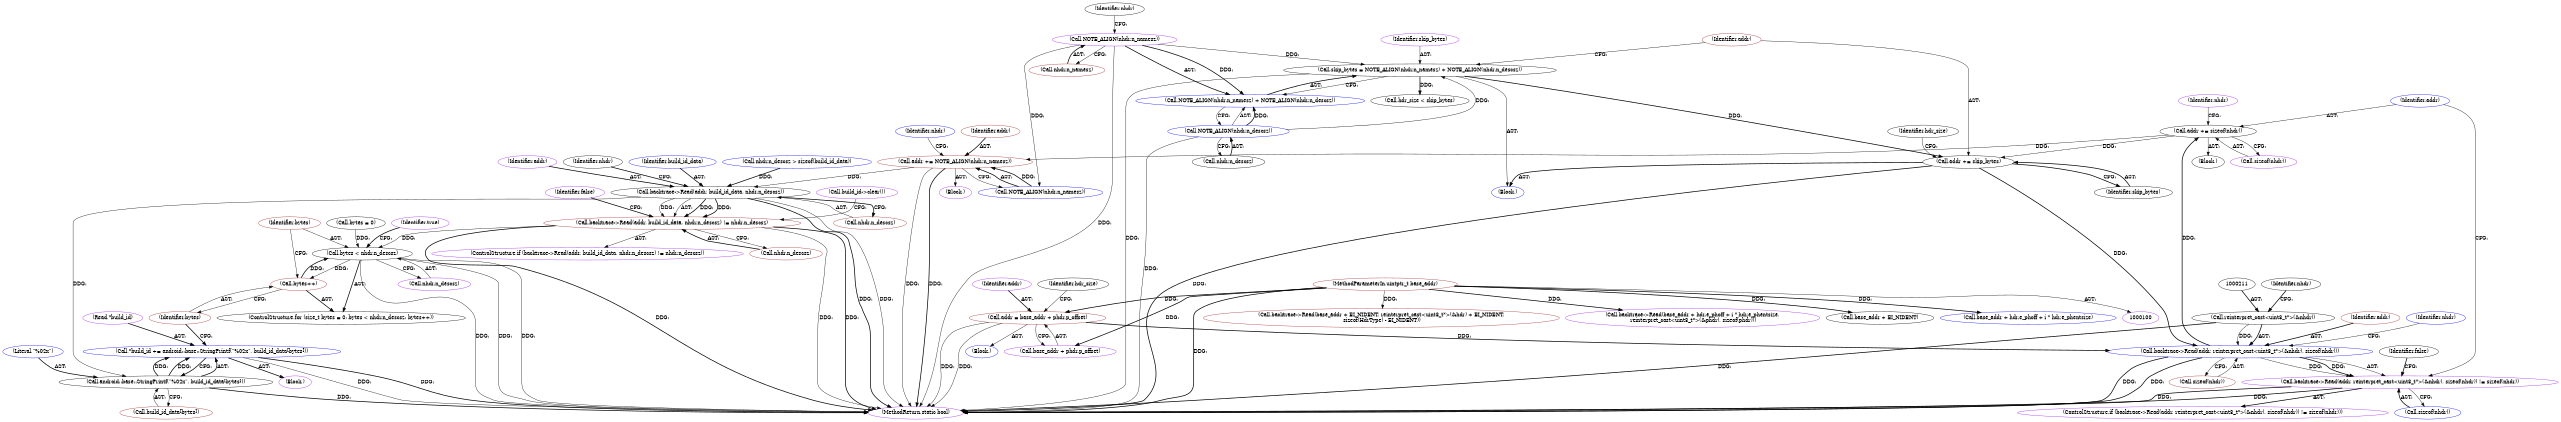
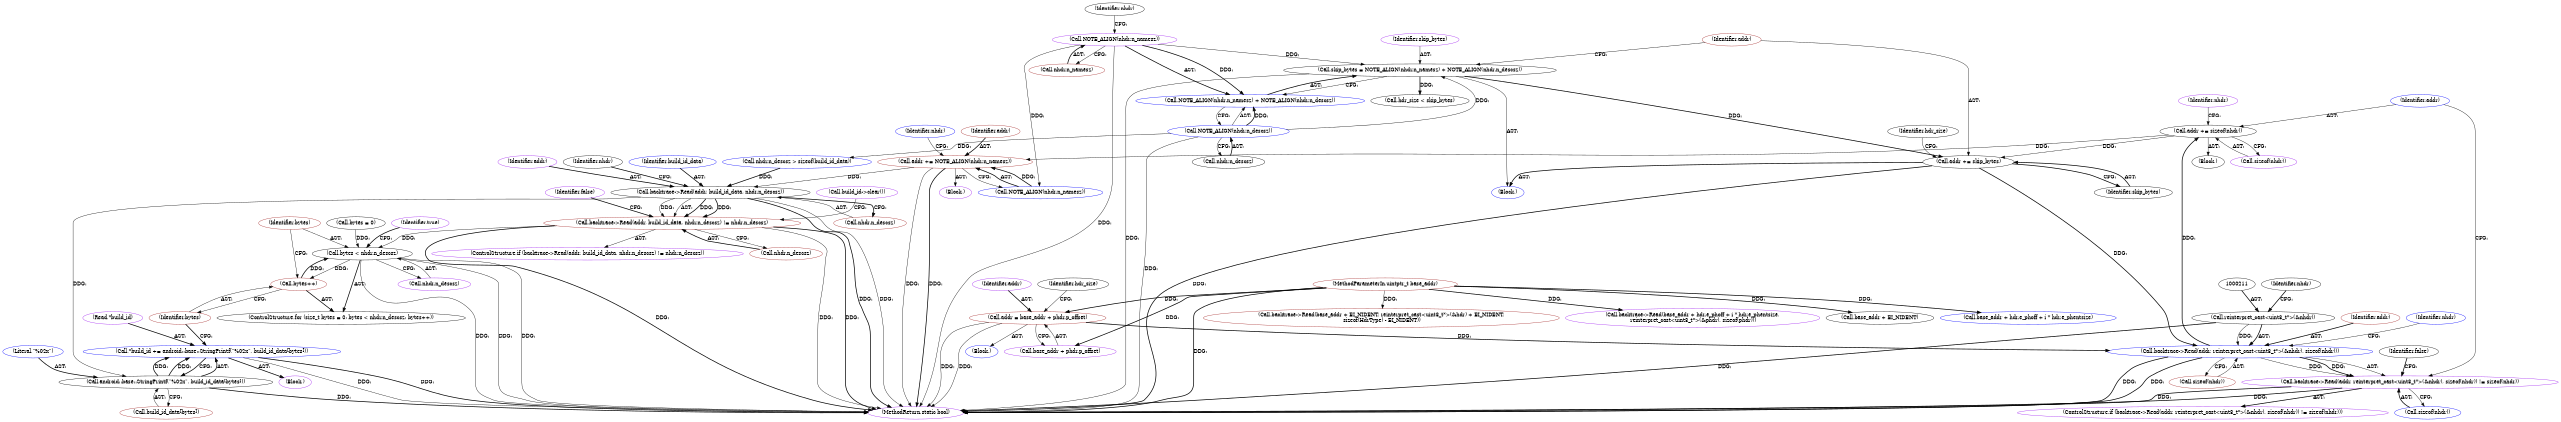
none -> (1011, 140)
(2141, 318) -> none
